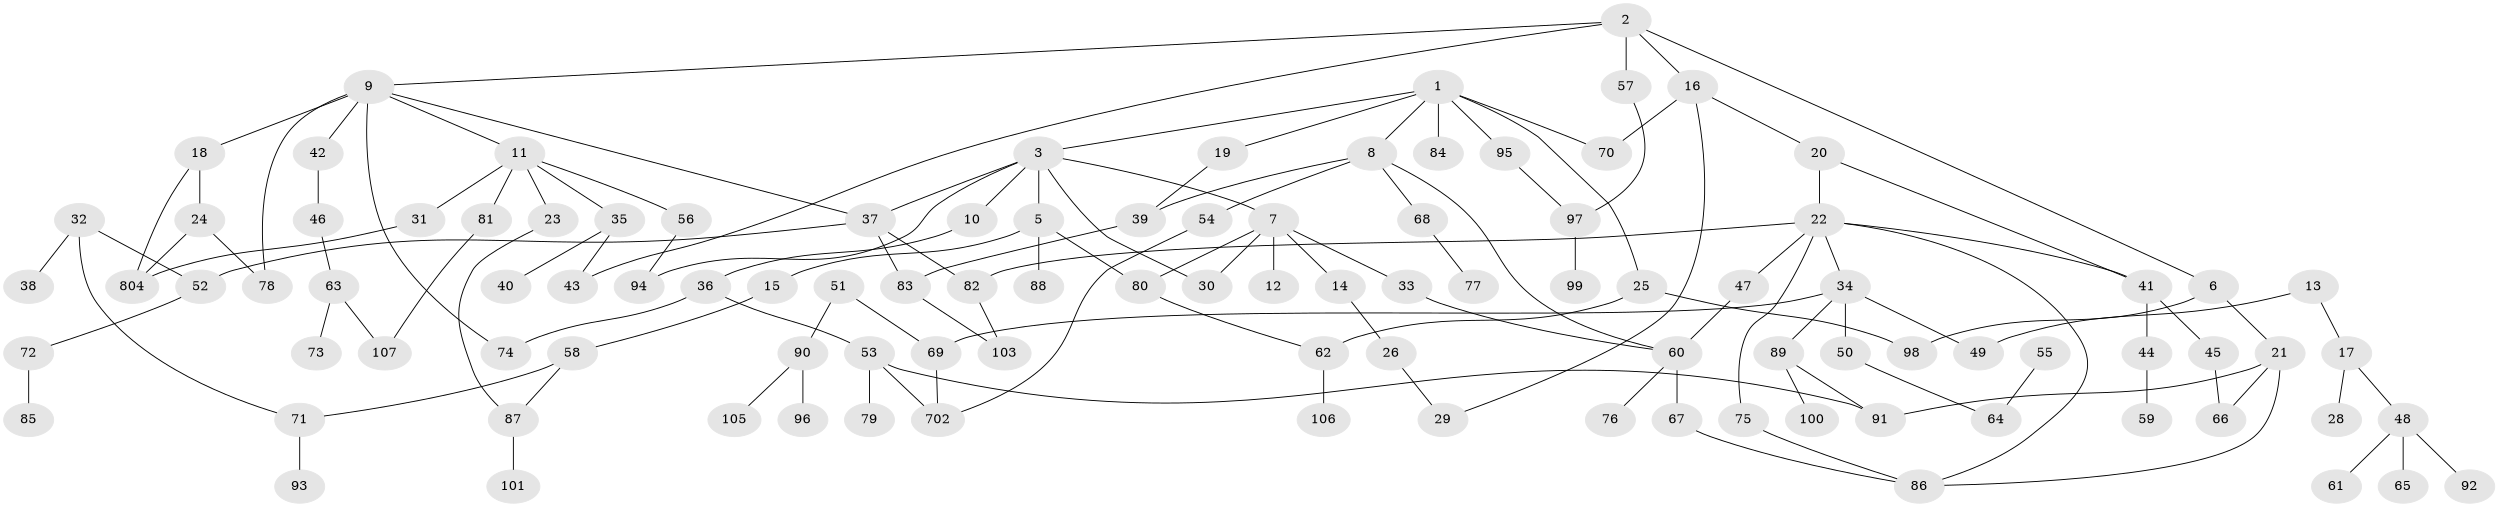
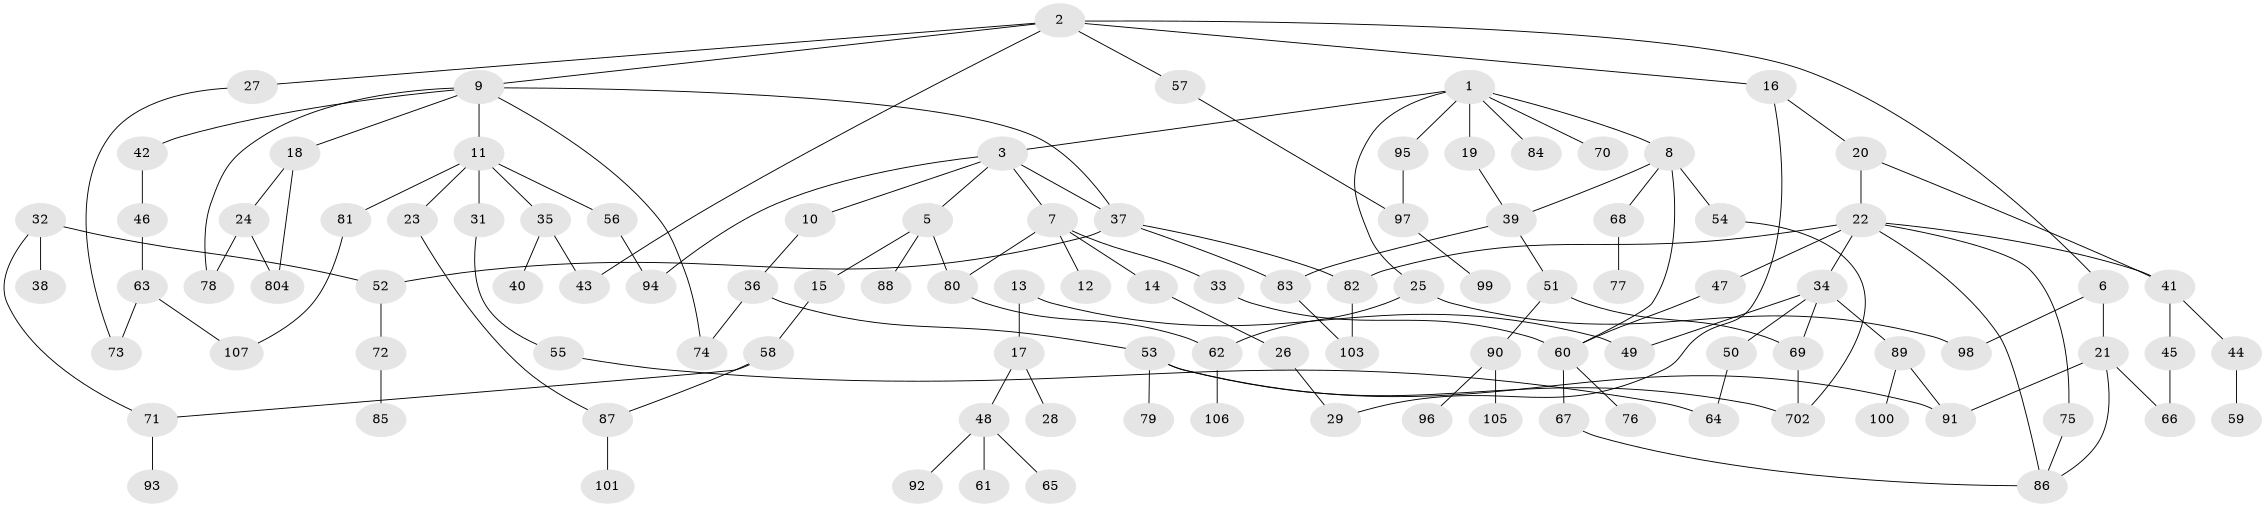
none -> (252, 87)
(1650, 120) -> none
(274, 249) -> (484, 303)
none -> (1532, 253)
(1207, 287) -> none
